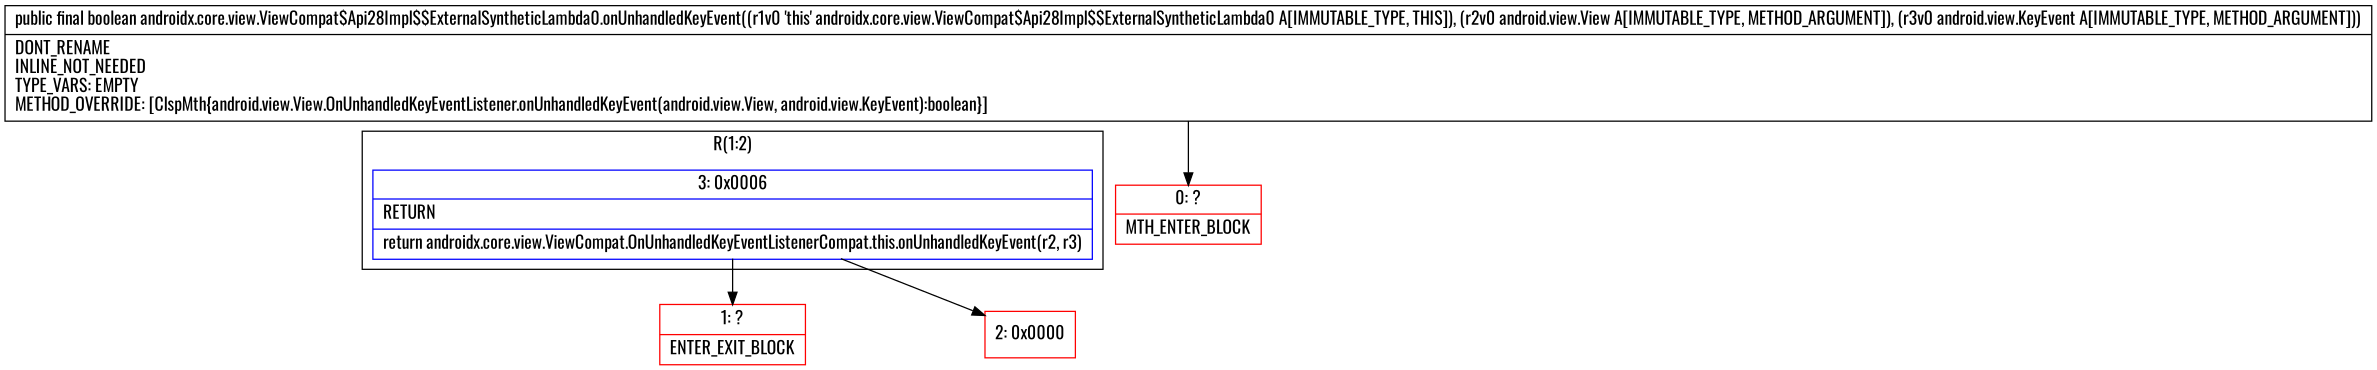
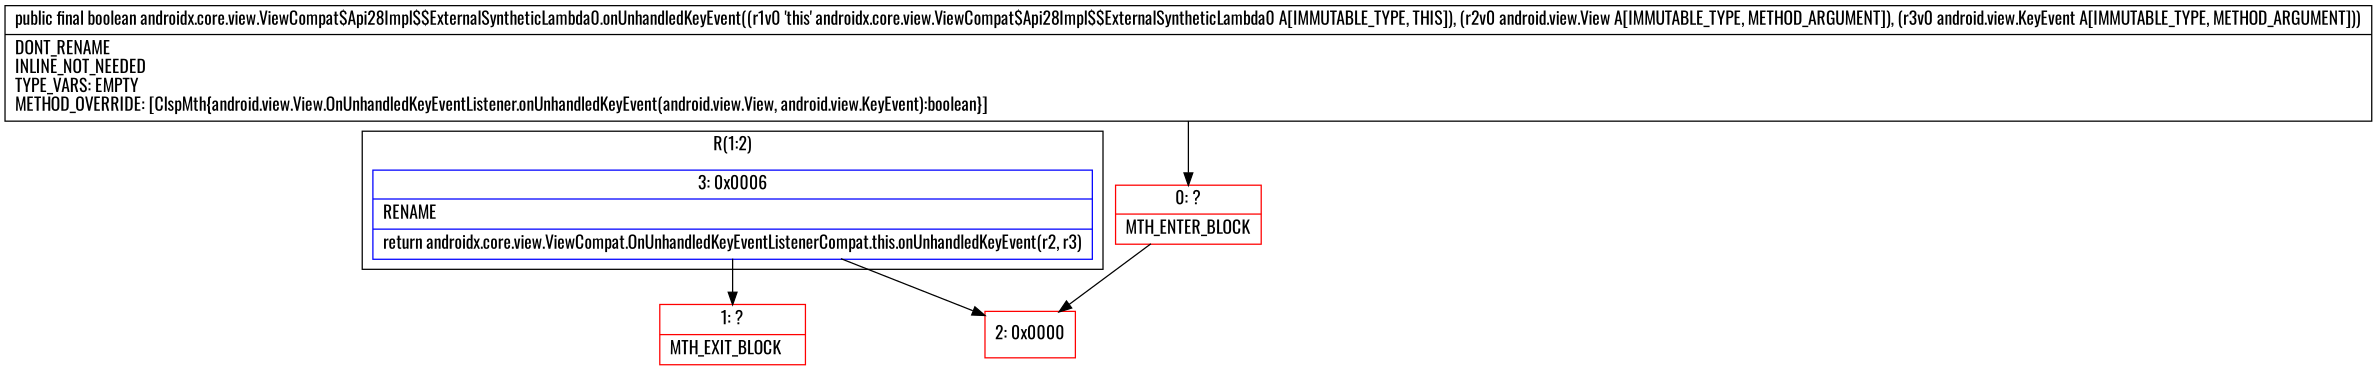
(410, 213) -> (410, 213)
none -> (1110, 274)
(733, 349) -> (726, 349)
